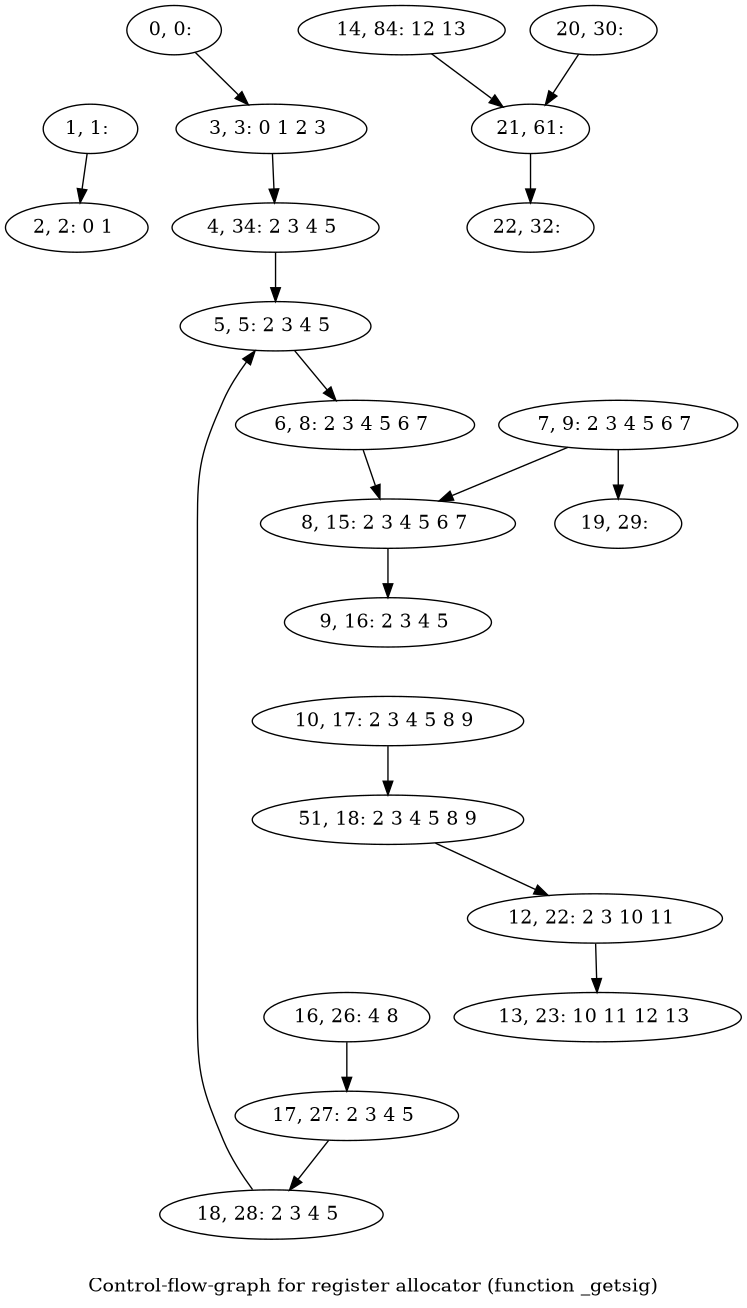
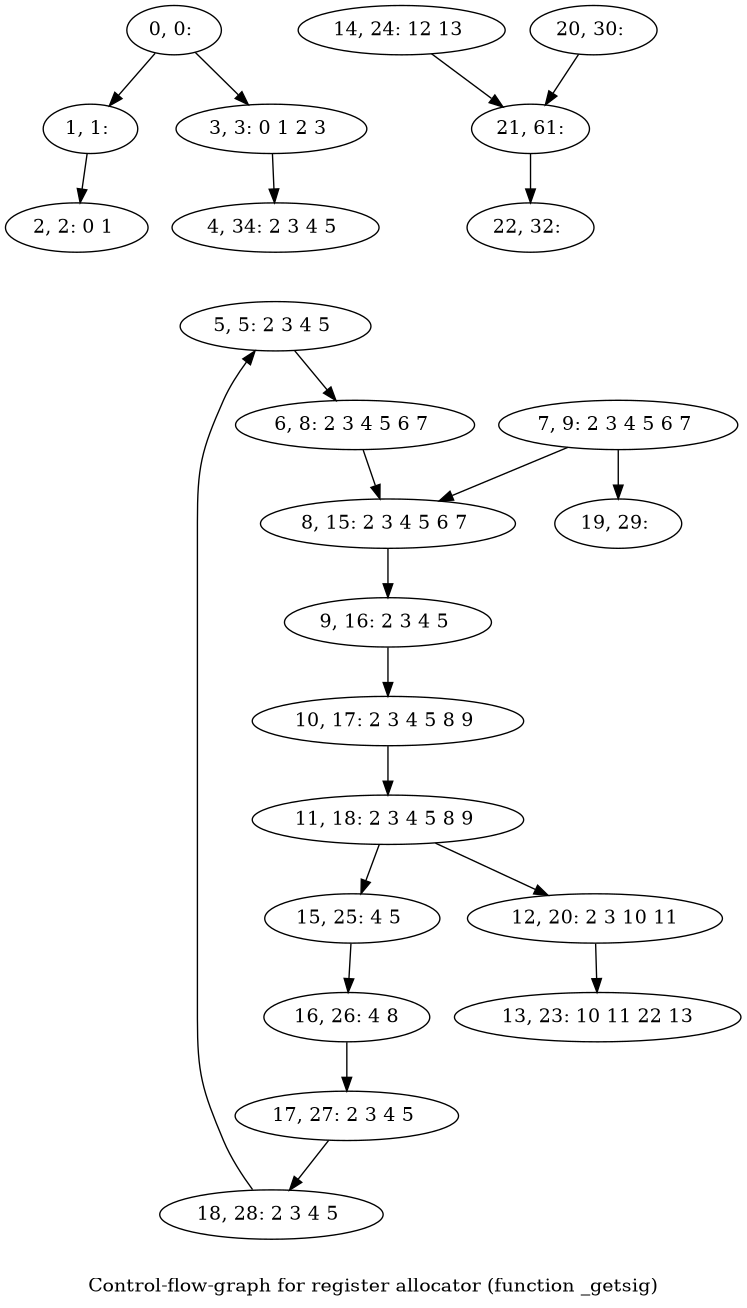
(402, 30) -> (402, 30)
none -> (137, 74)
(276, 270) -> none
none -> (388, 665)
(388, 820) -> (388, 820)
none -> (352, 918)
(595, 918) -> (595, 918)
(598, 1017) -> (598, 1017)
